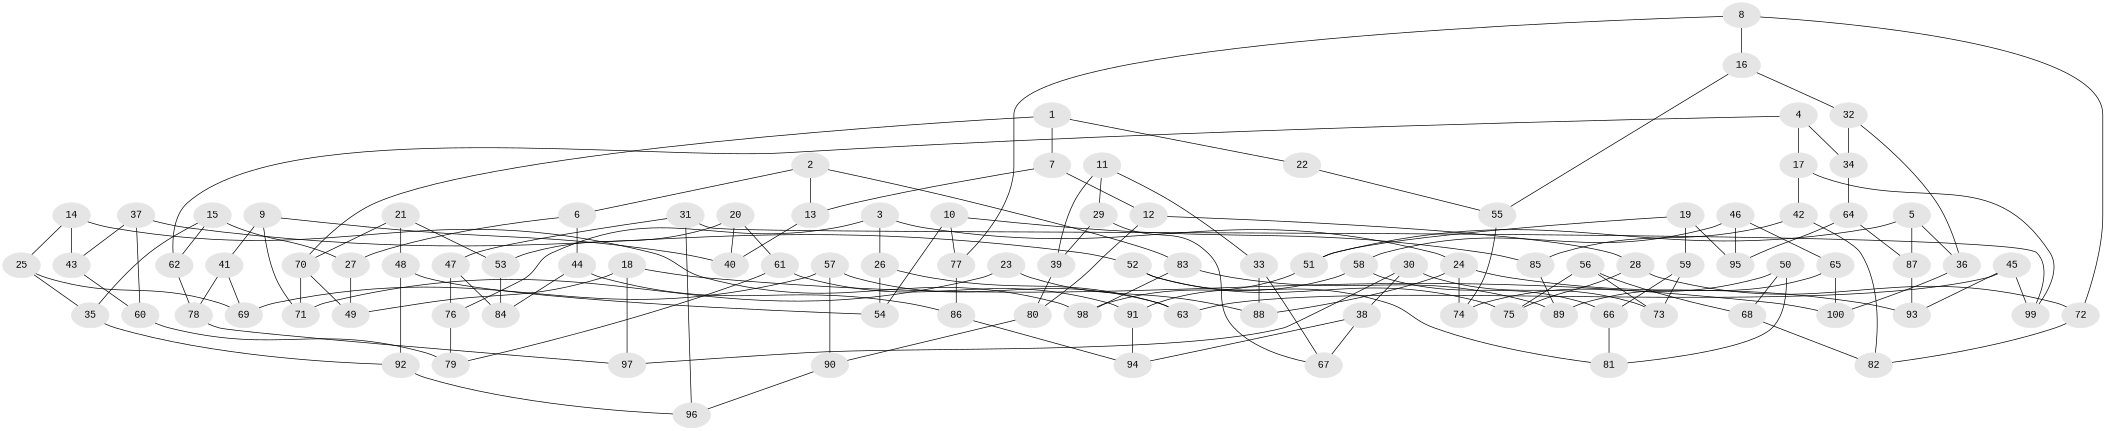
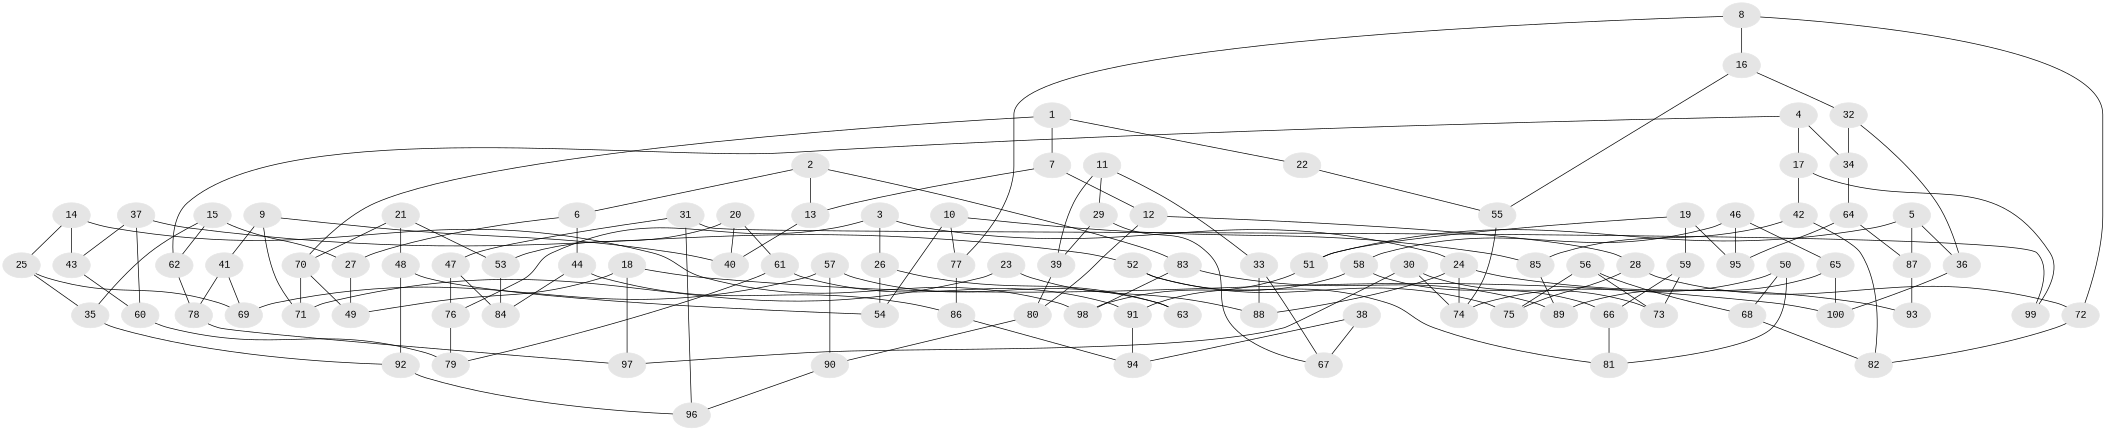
(2012, 265) -> none
(1385, 290) -> (1434, 290)
